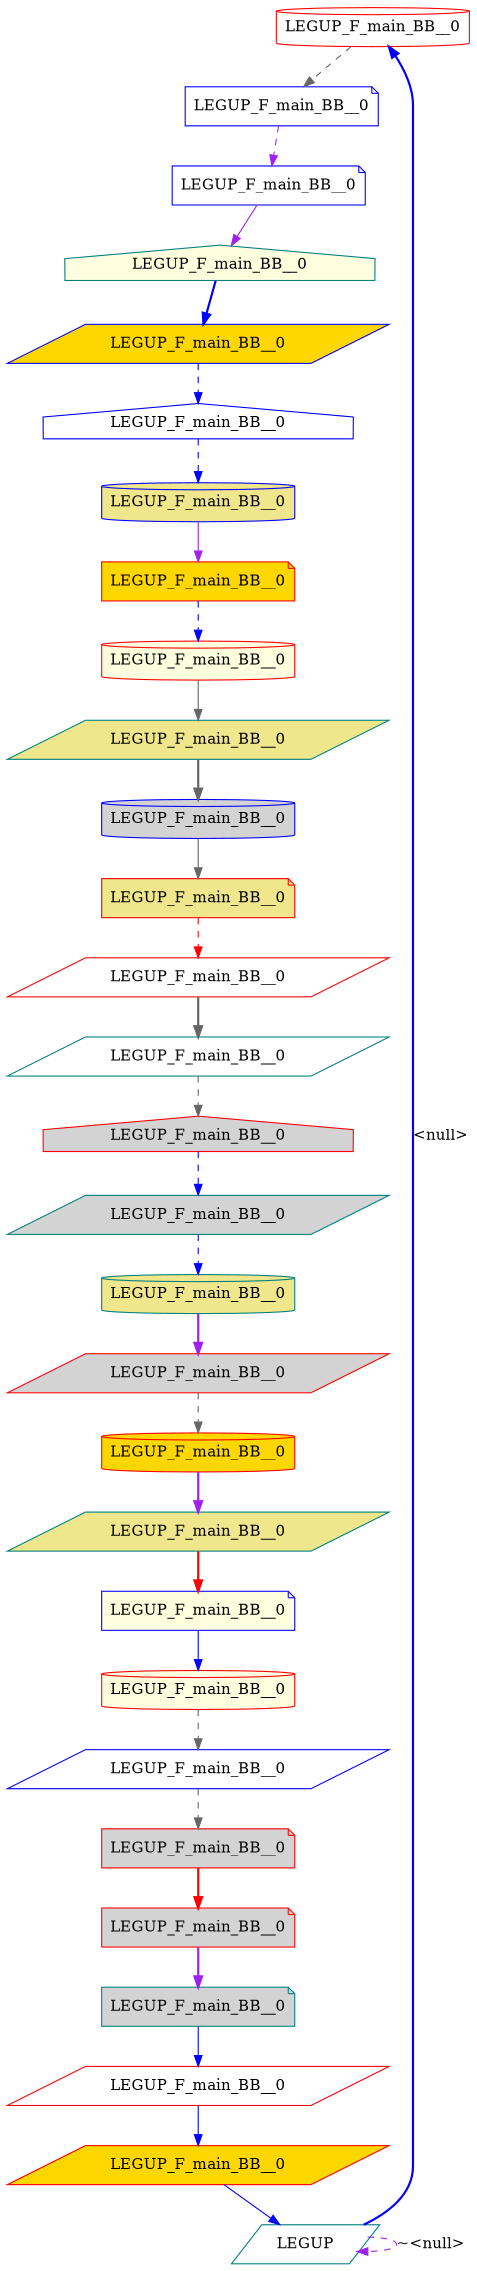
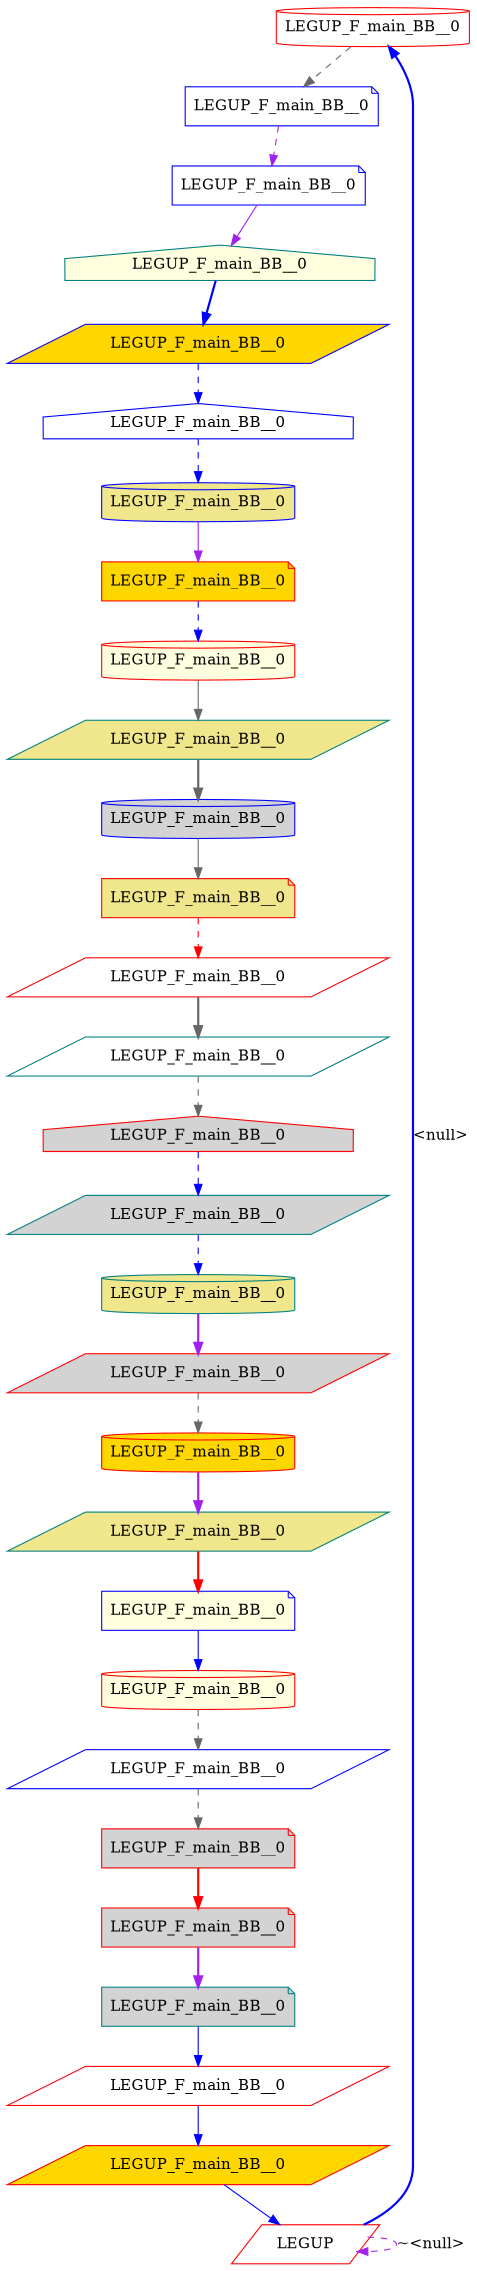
(306, 2244) -> (306, 2244)
